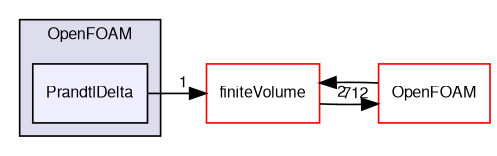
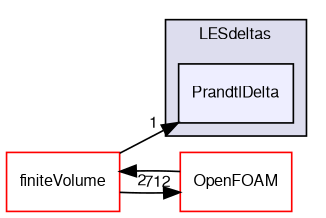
(90, 35) -> (236, 35)
(171, 93) -> (142, 142)
